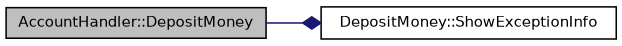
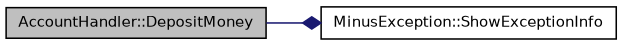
(469, 23) -> (469, 23)
